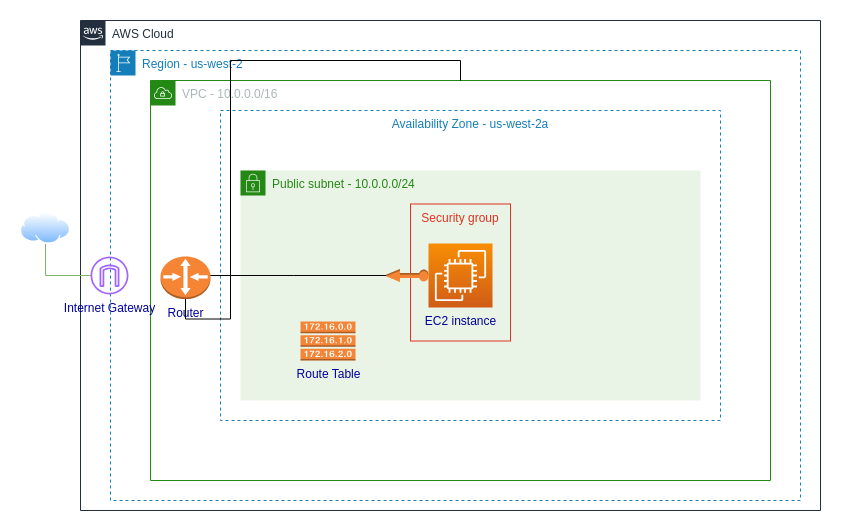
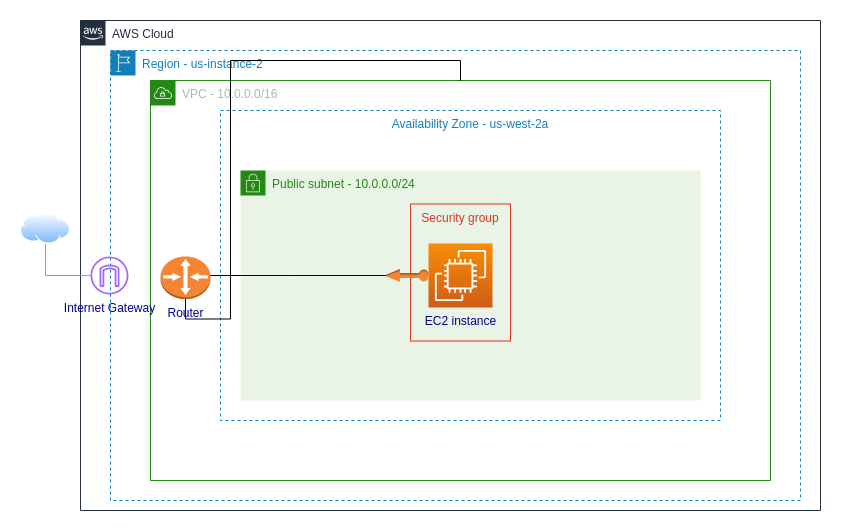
(198, 65) -> (210, 65)
(328, 341) -> none
